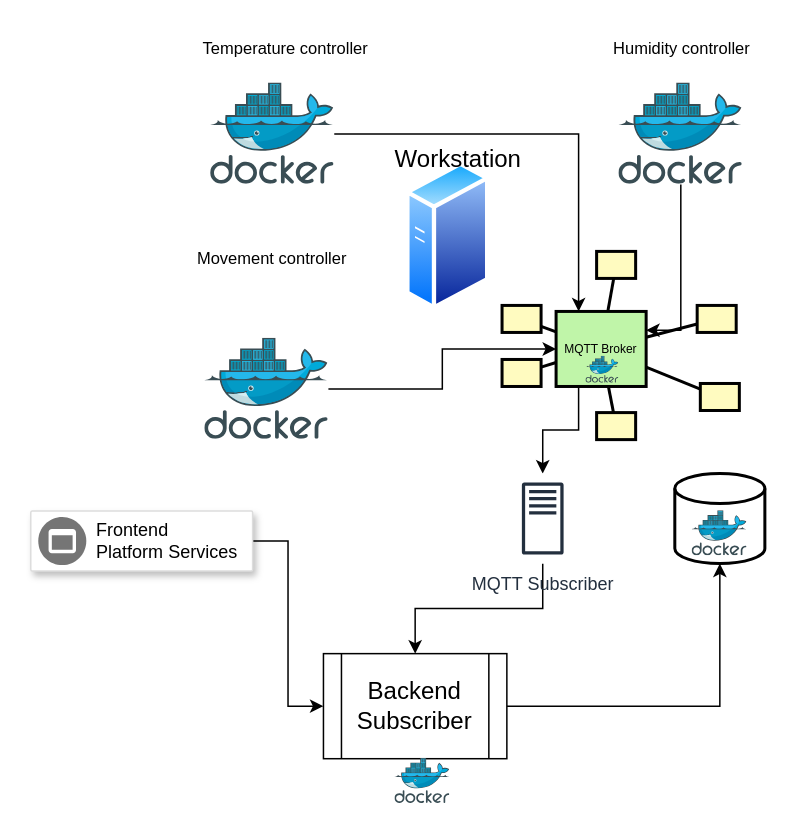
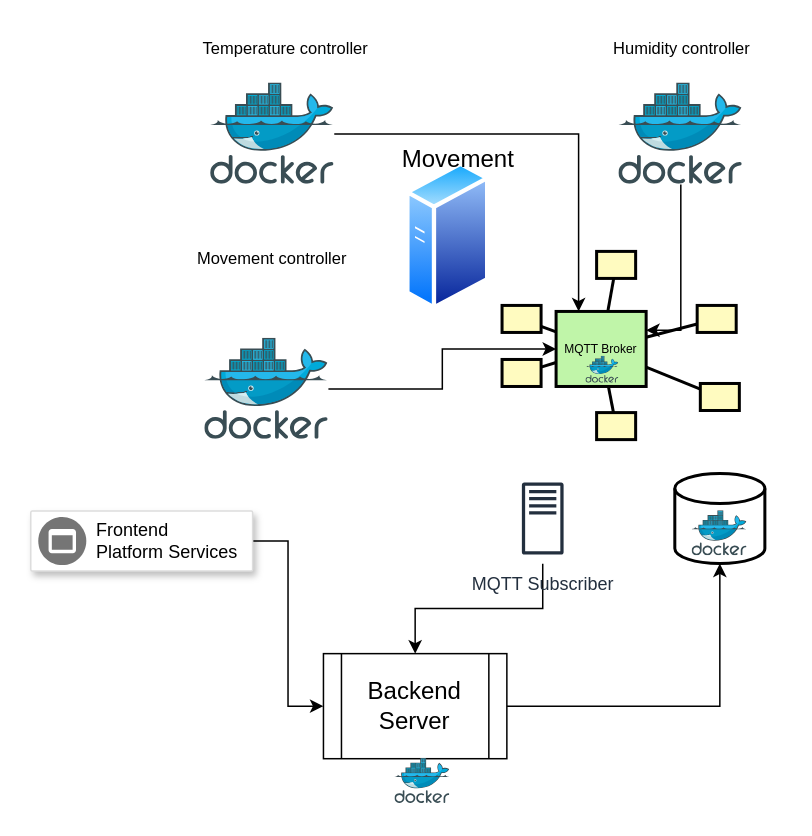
(458, 158) -> (458, 158)
(566, 430) -> none
(415, 706) -> (415, 706)
